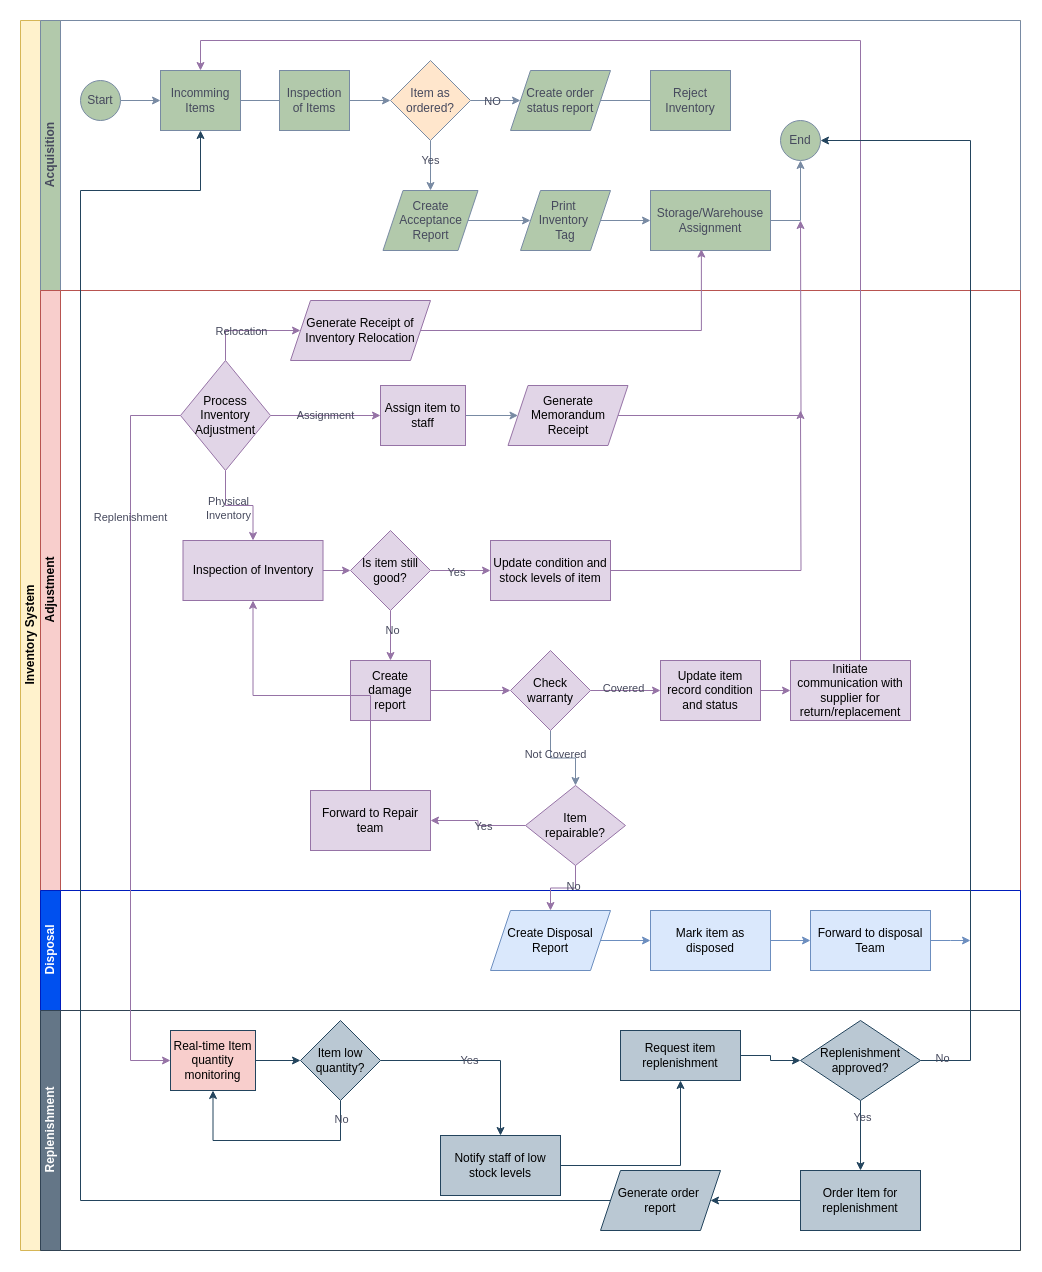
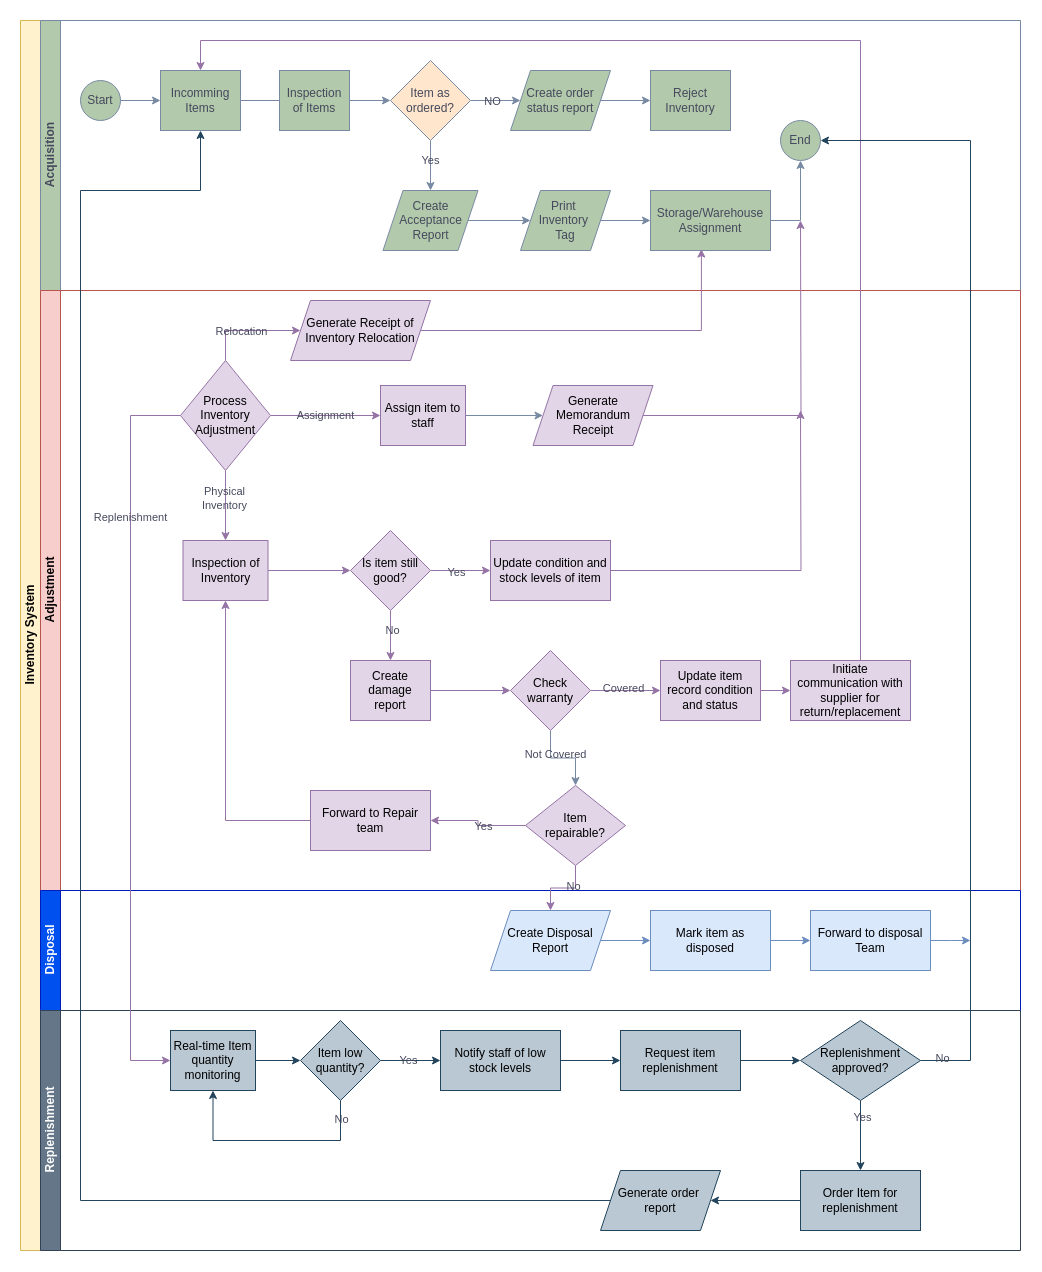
(645, 101) -> (642, 101)
(568, 416) -> (593, 416)
(253, 571) -> (226, 571)
(681, 1056) -> (681, 1061)
(213, 1061) -> (213, 1061)
(501, 1166) -> (501, 1061)
